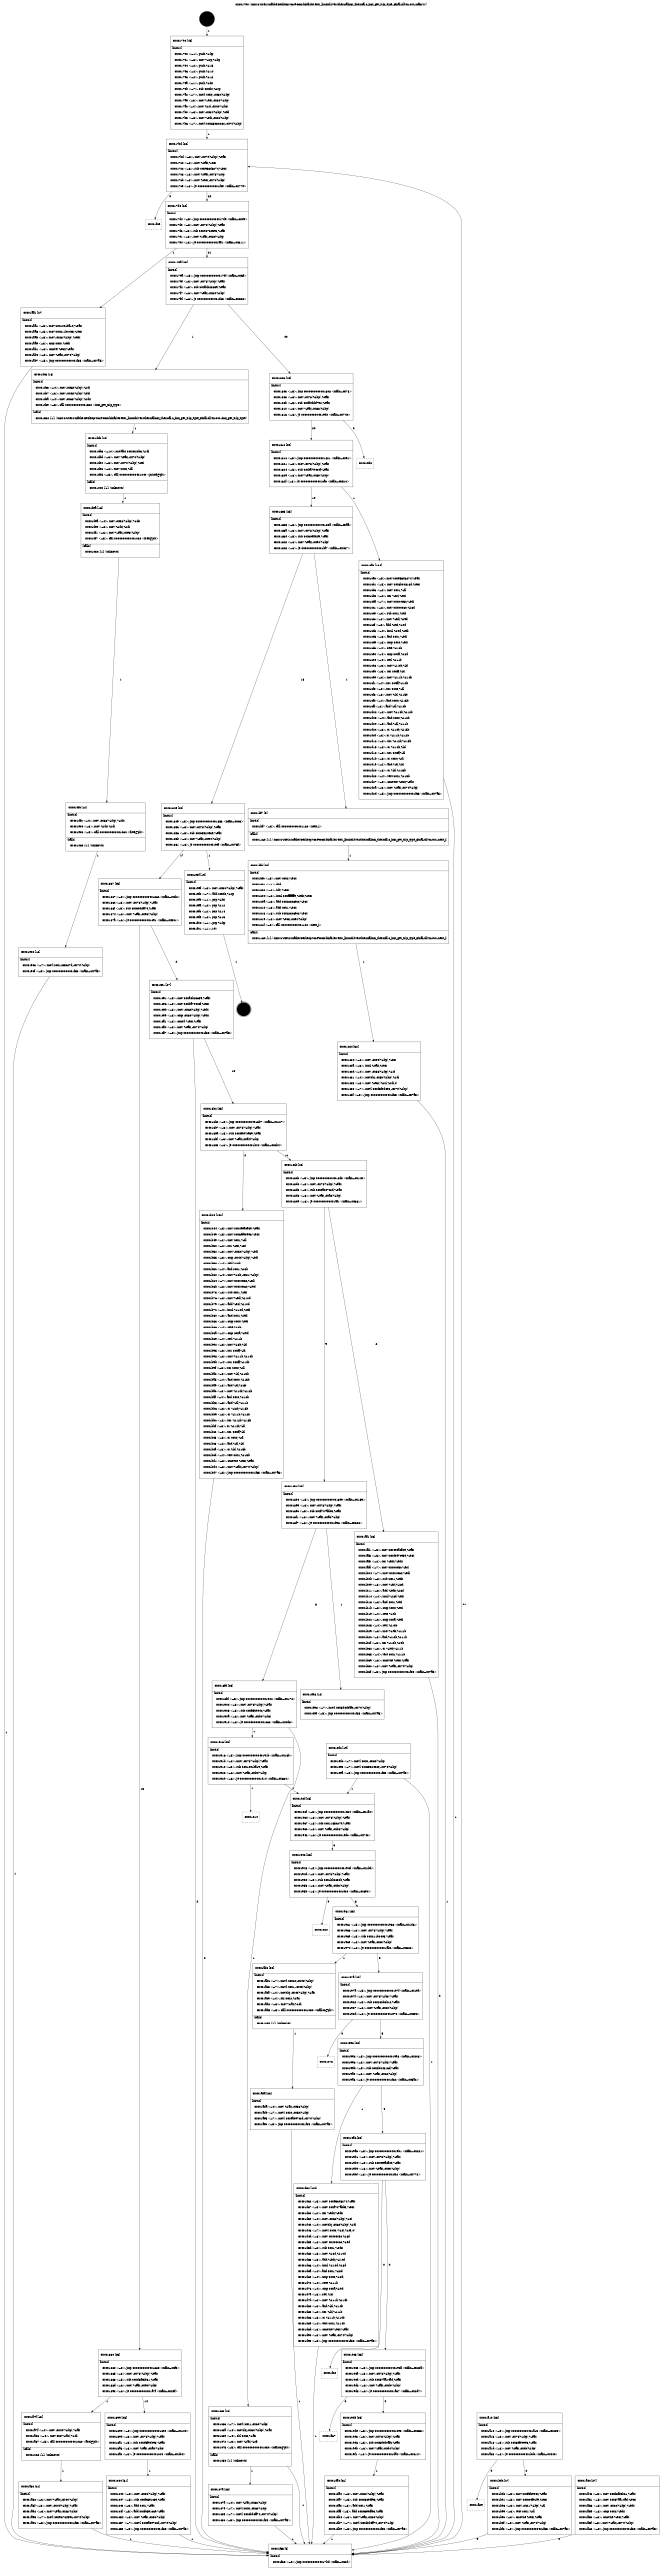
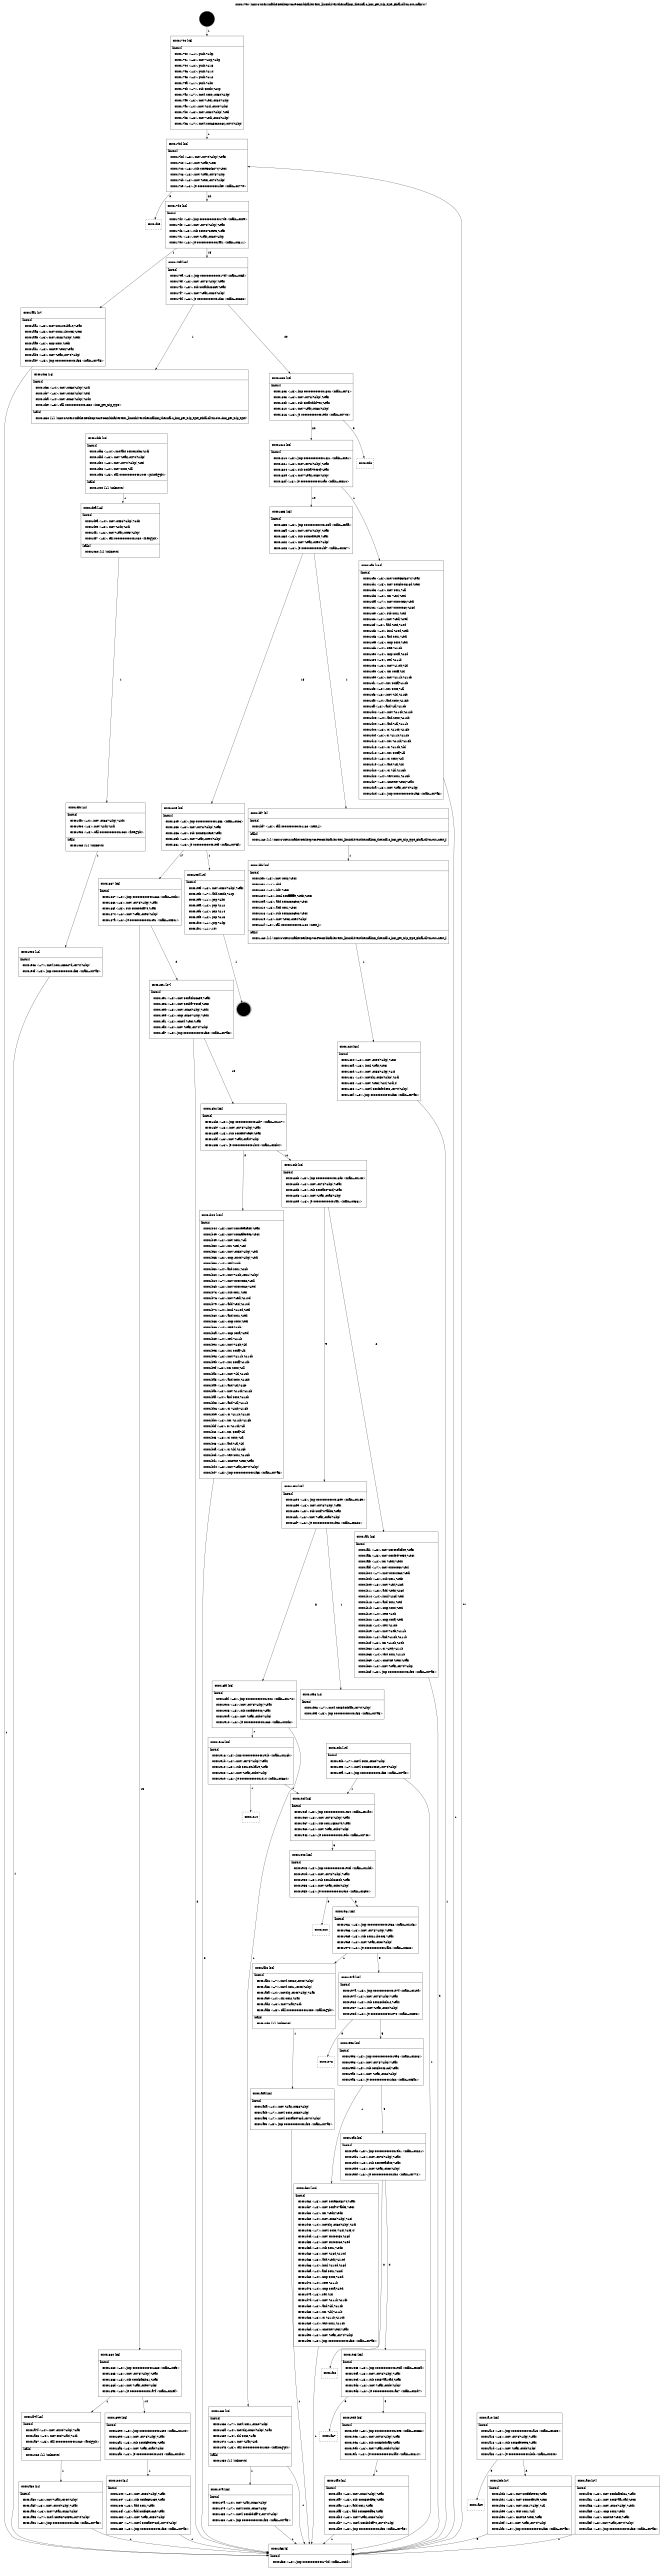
(209, 253) -> (209, 253)
(134, 428) -> none
(559, 2539) -> (559, 2539)
